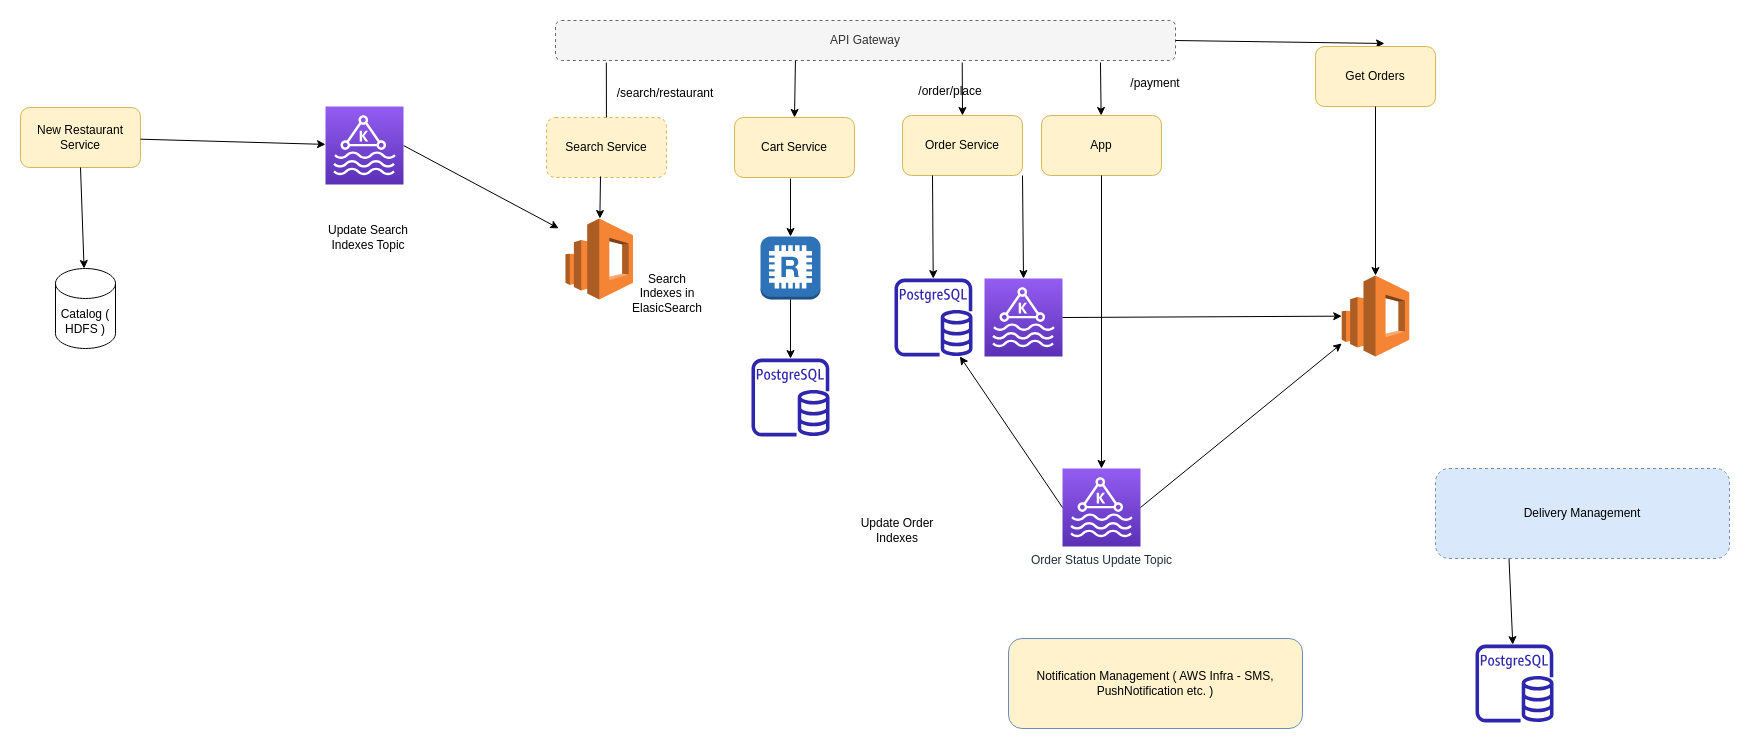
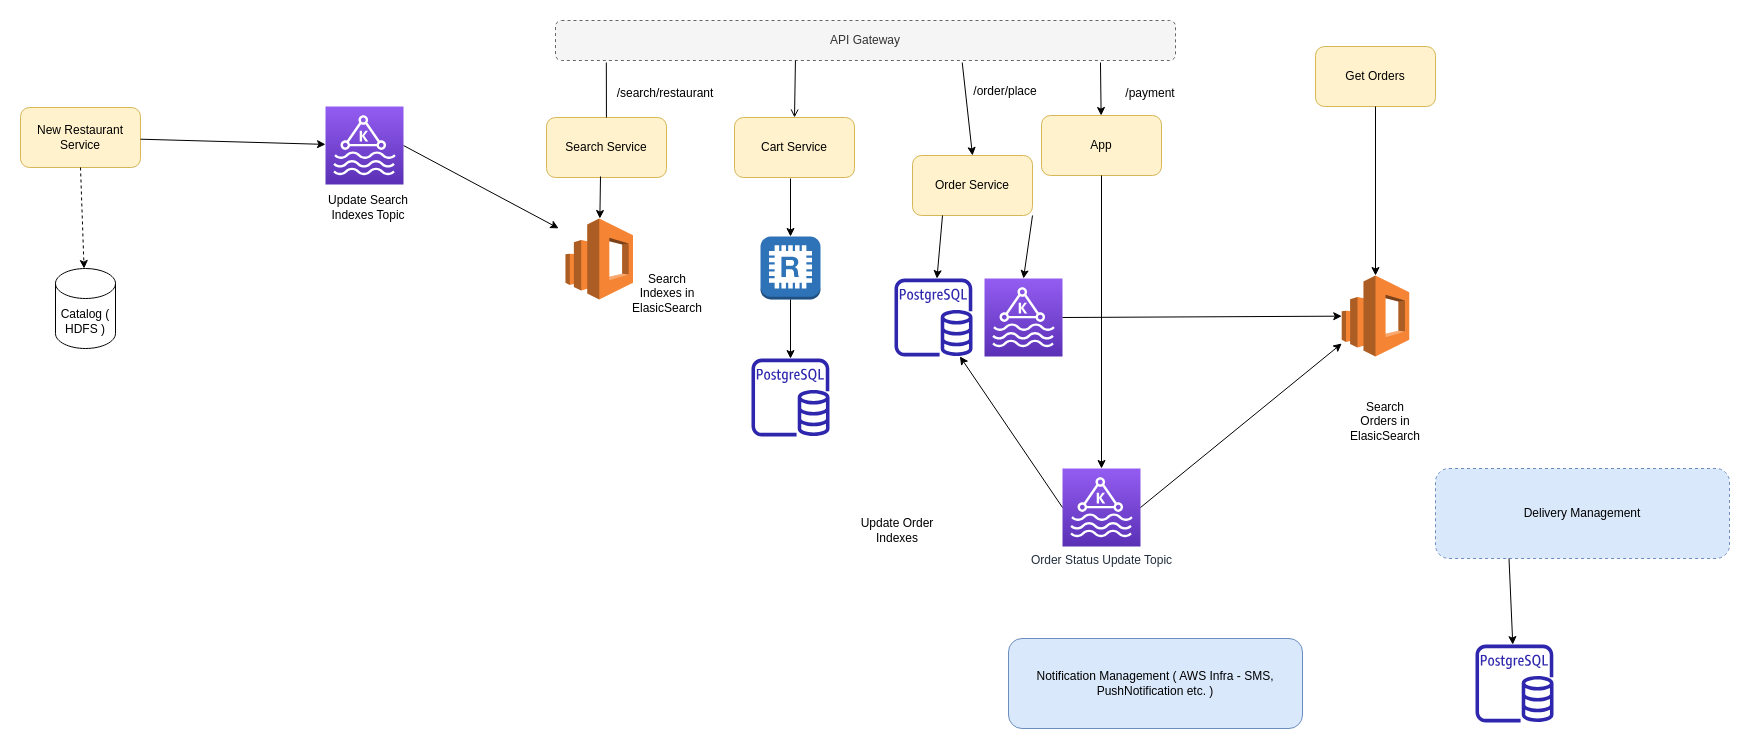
(1277, 42) -> none
(1156, 84) -> (1151, 94)
(951, 92) -> (1006, 92)
(795, 109) -> (795, 110)
(963, 146) -> (973, 186)
(607, 148) -> (607, 148)
(82, 213) -> (82, 213)
(369, 238) -> (369, 208)
none -> (1386, 422)
(1156, 684) -> (1156, 684)
